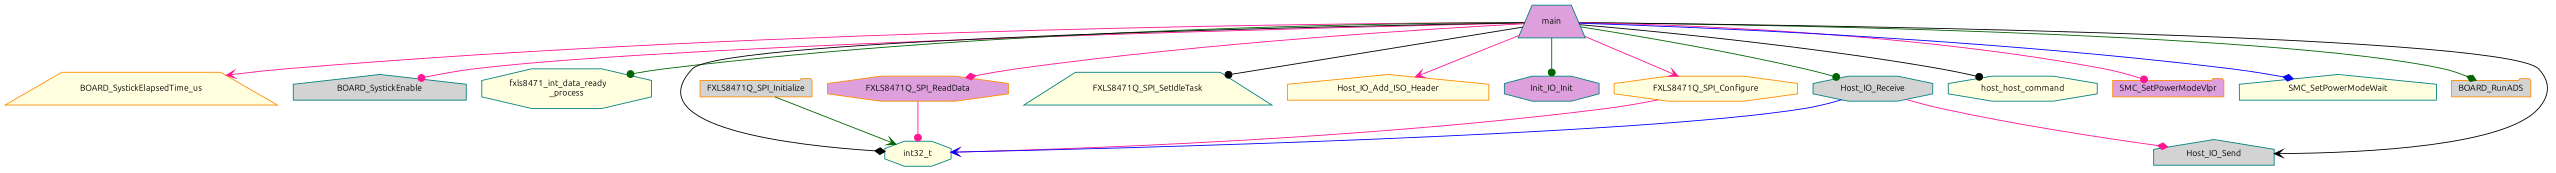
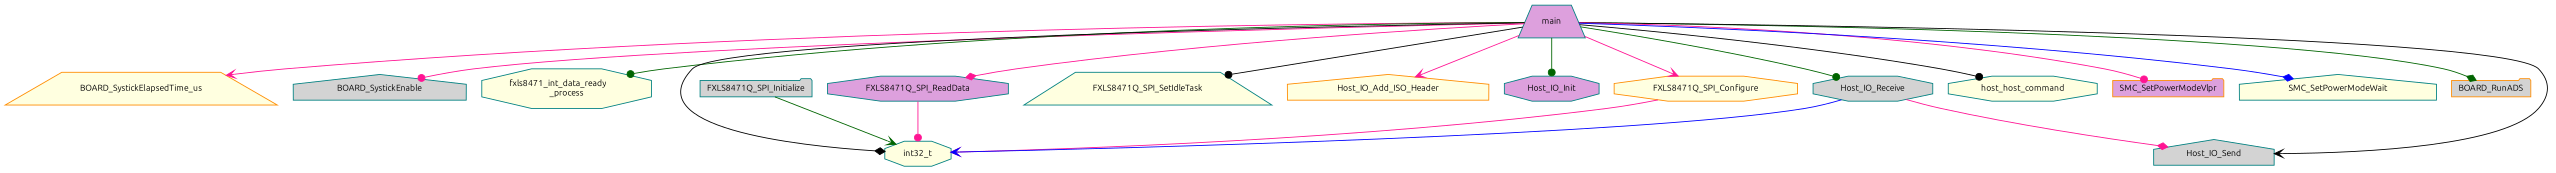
(756, 89) -> (756, 89)
(918, 89) -> (918, 89)
(1552, 89) -> (1552, 89)
